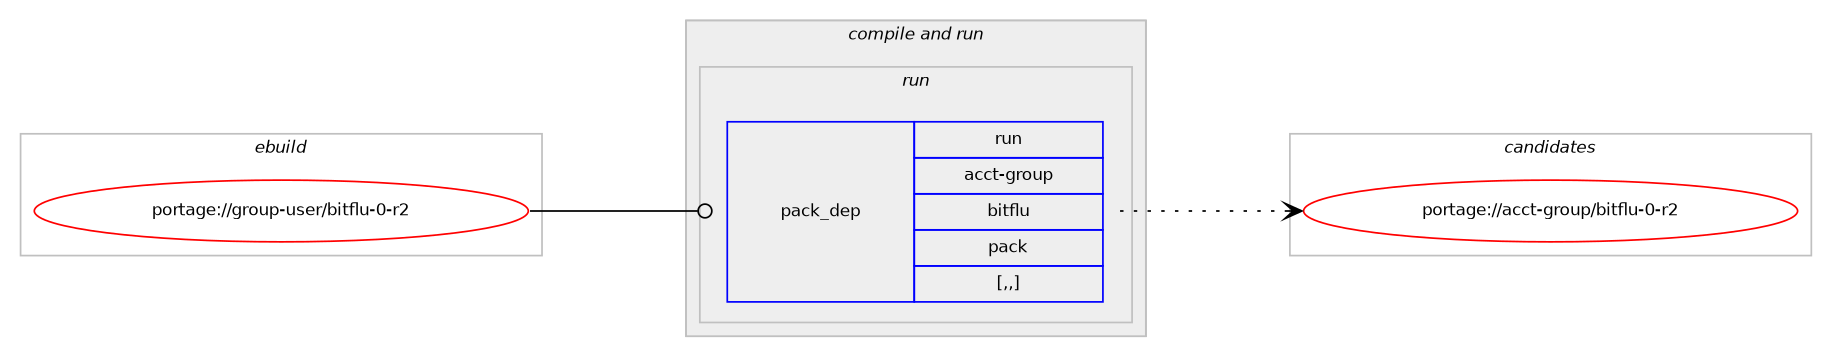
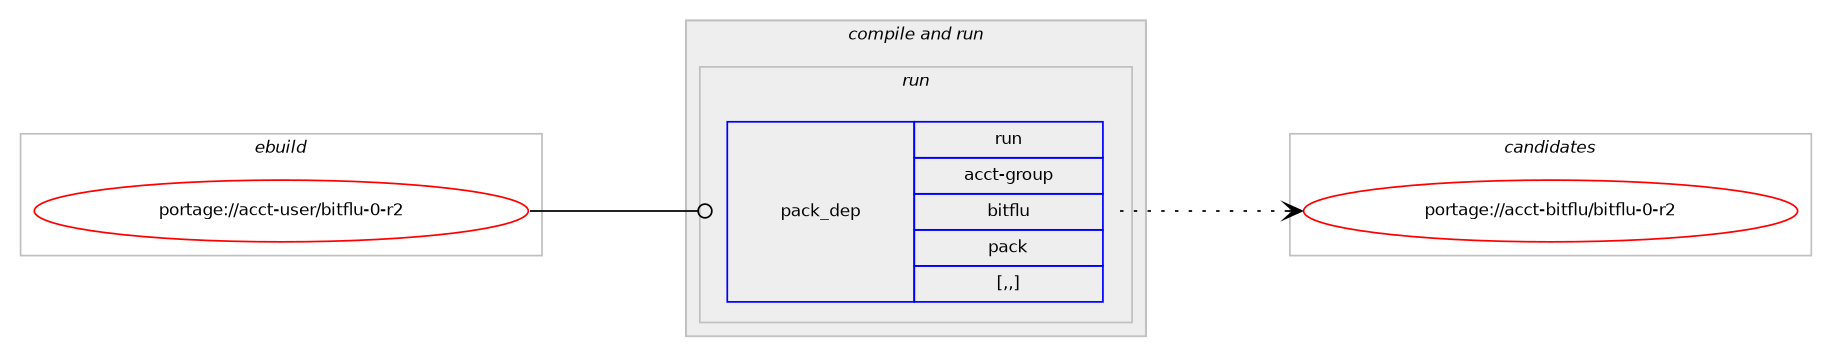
(281, 211) -> (281, 211)
(1551, 211) -> (1551, 211)
